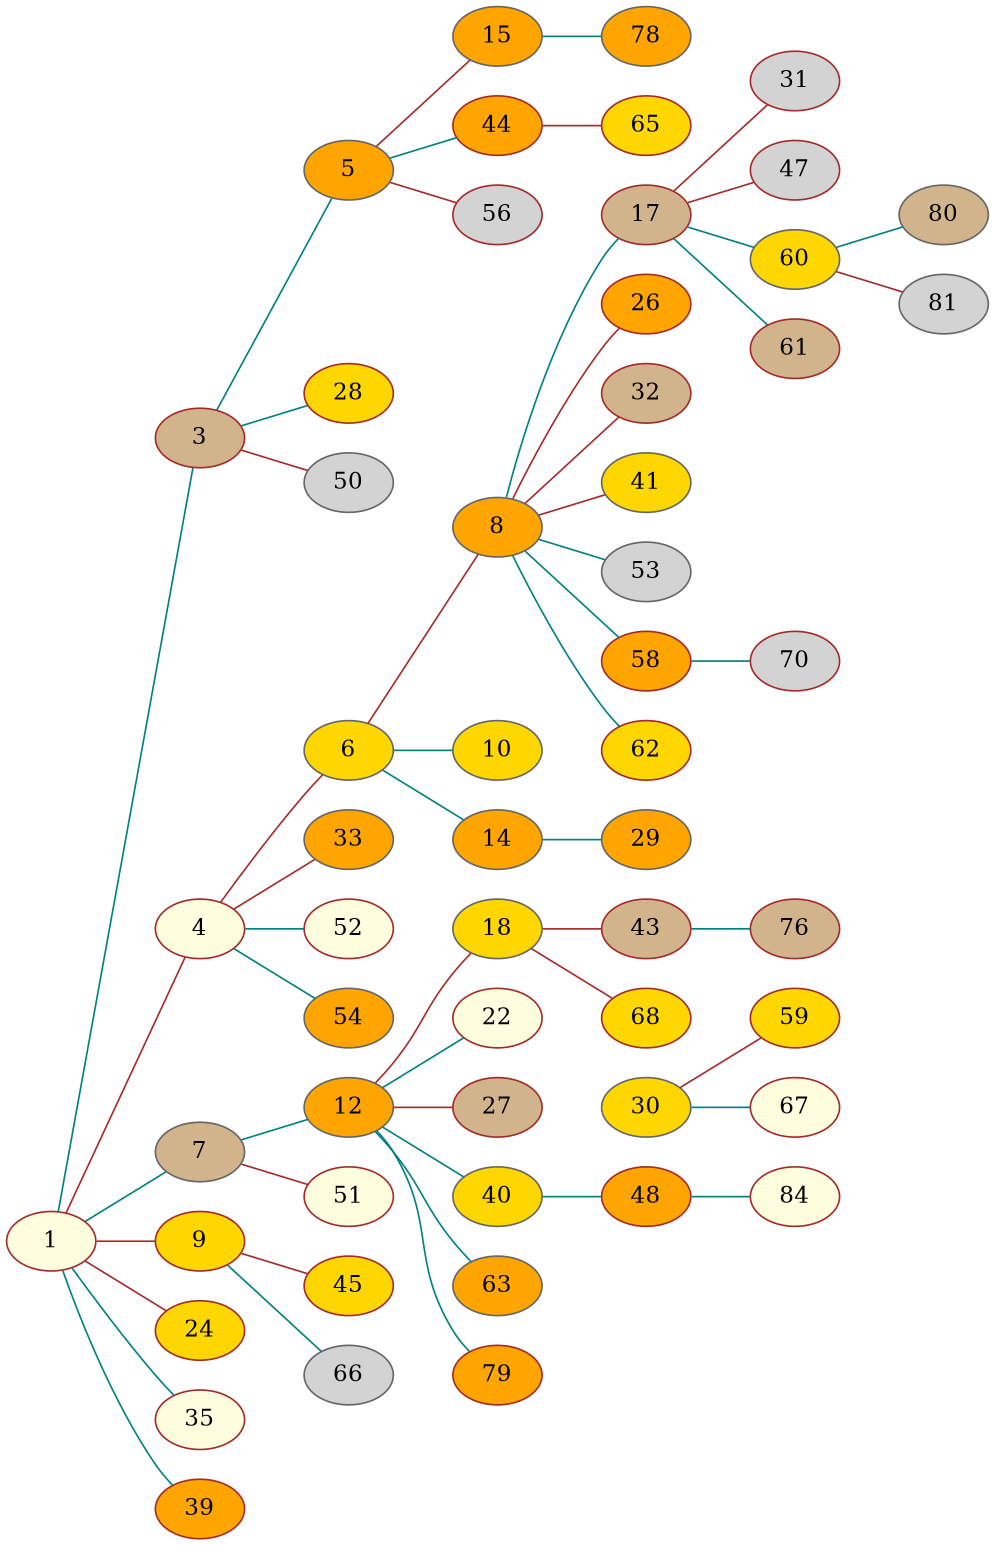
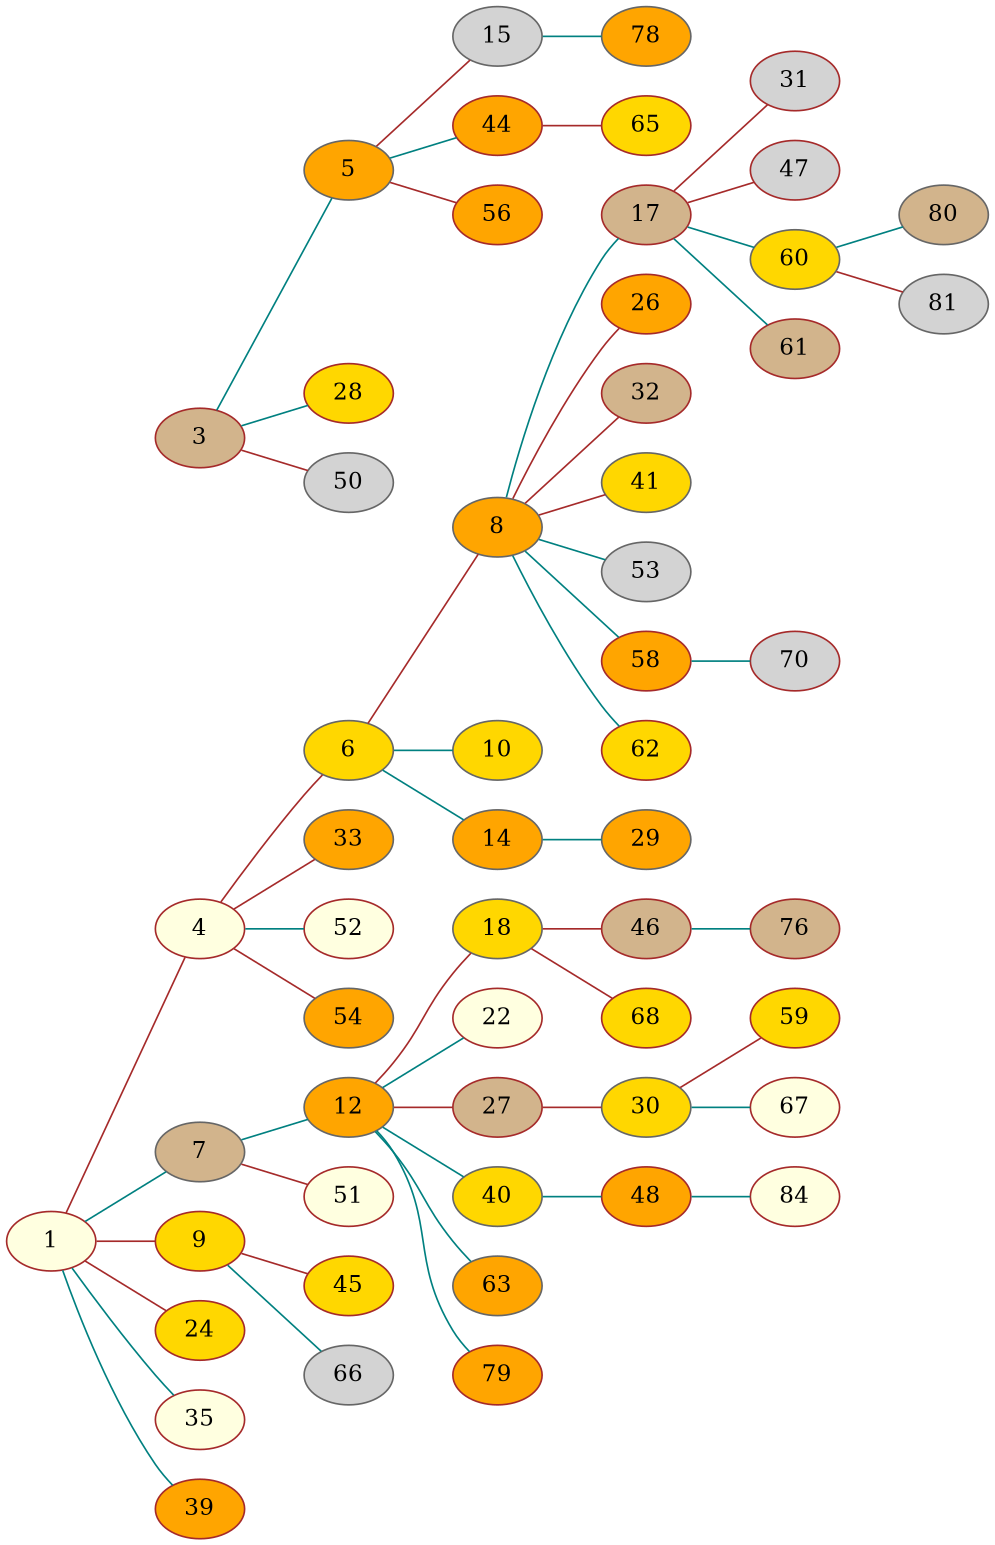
(497, 36) -> (497, 36)
(497, 215) -> (497, 215)
(126, 840) -> none
(646, 929) -> (646, 929)
(274, 974) -> (274, 974)
none -> (572, 1107)
